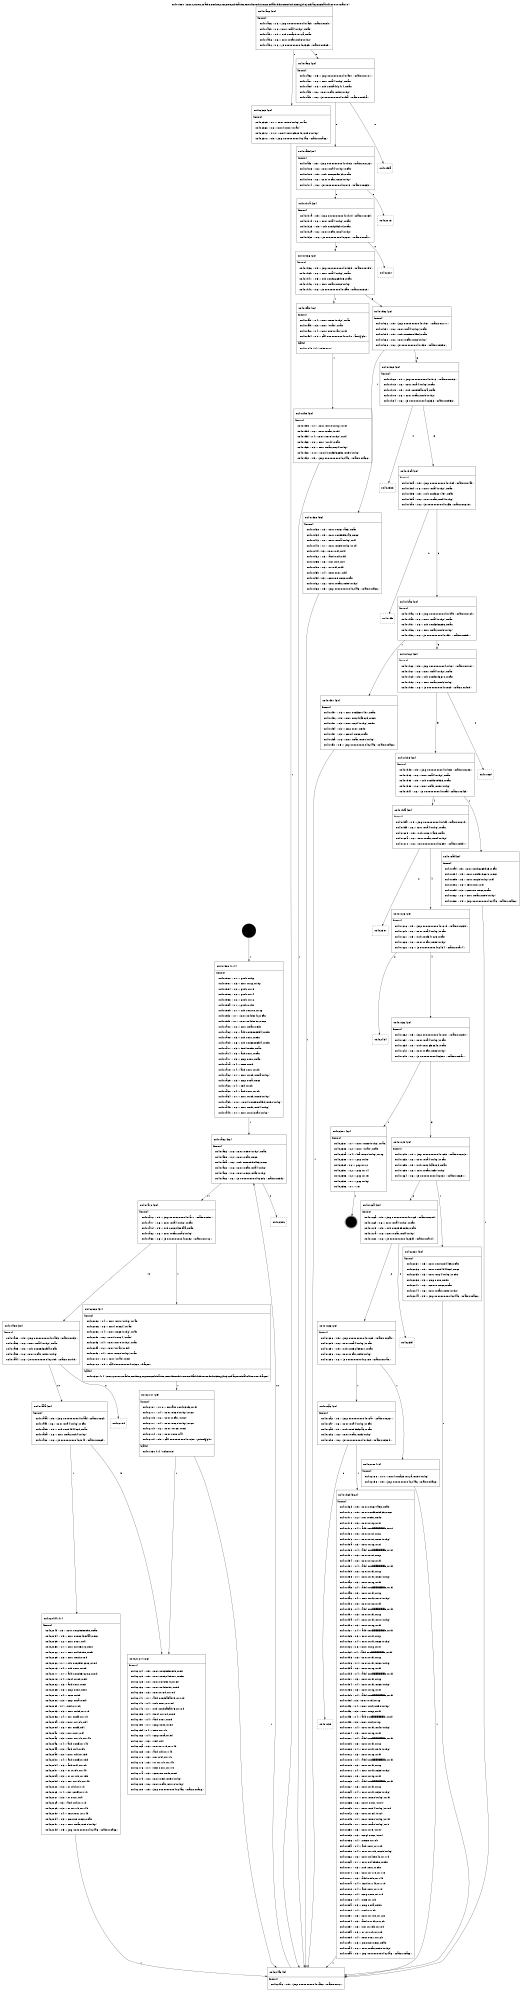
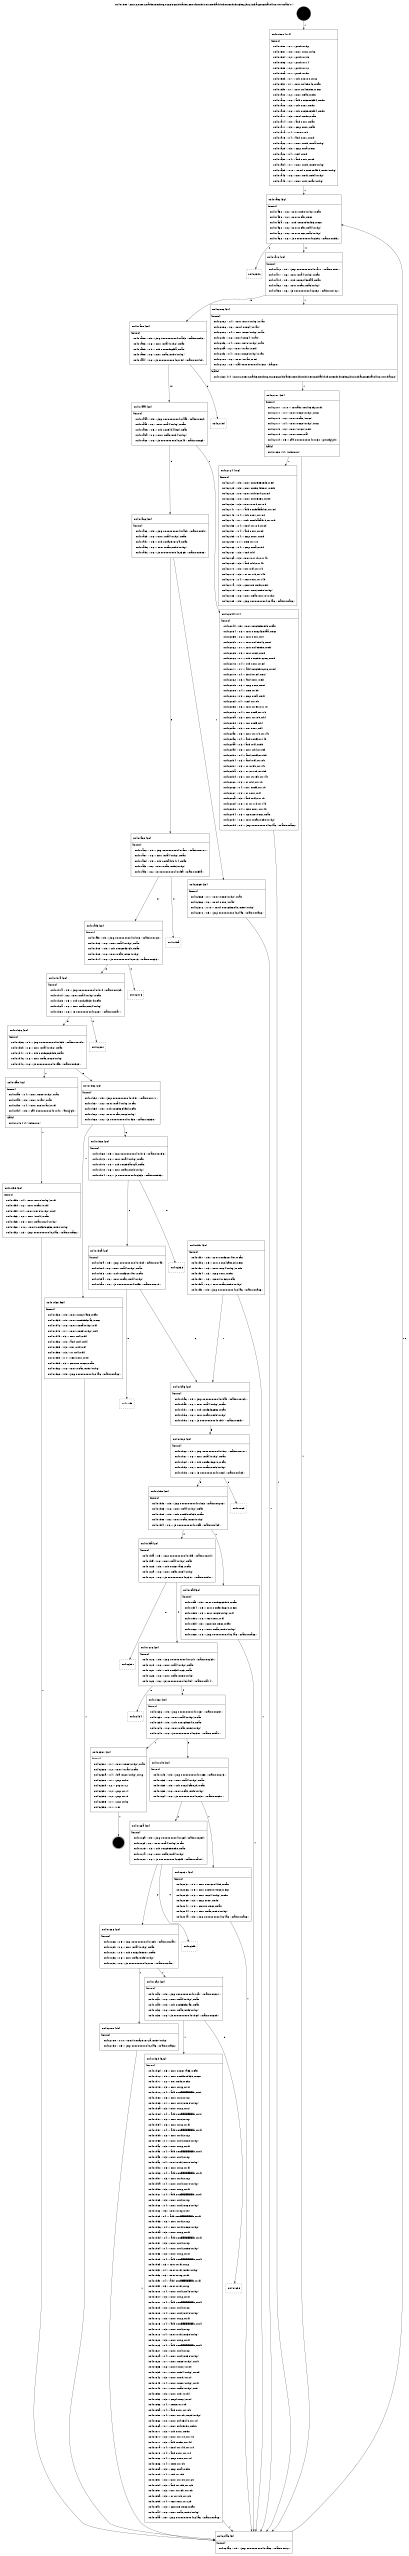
(385, 665) -> (218, 1338)
(141, 1543) -> (170, 479)
